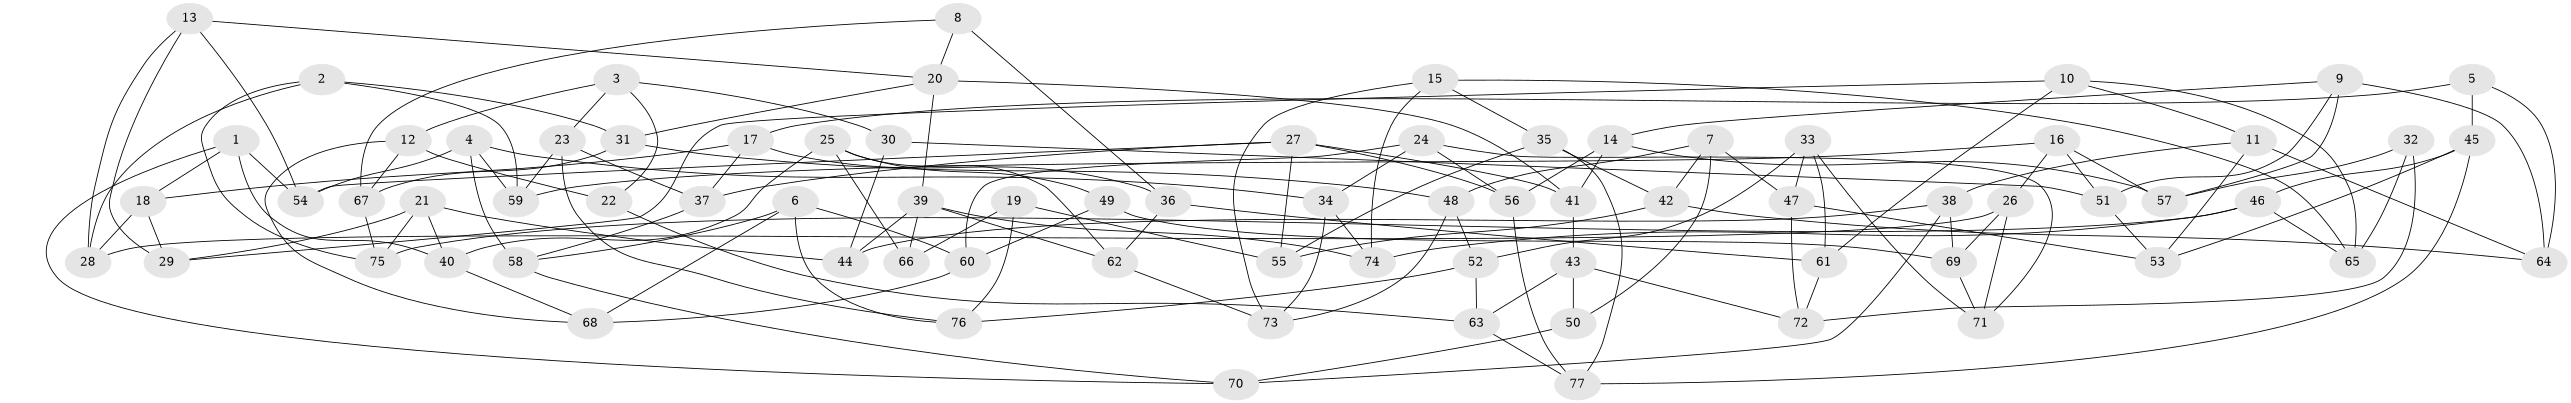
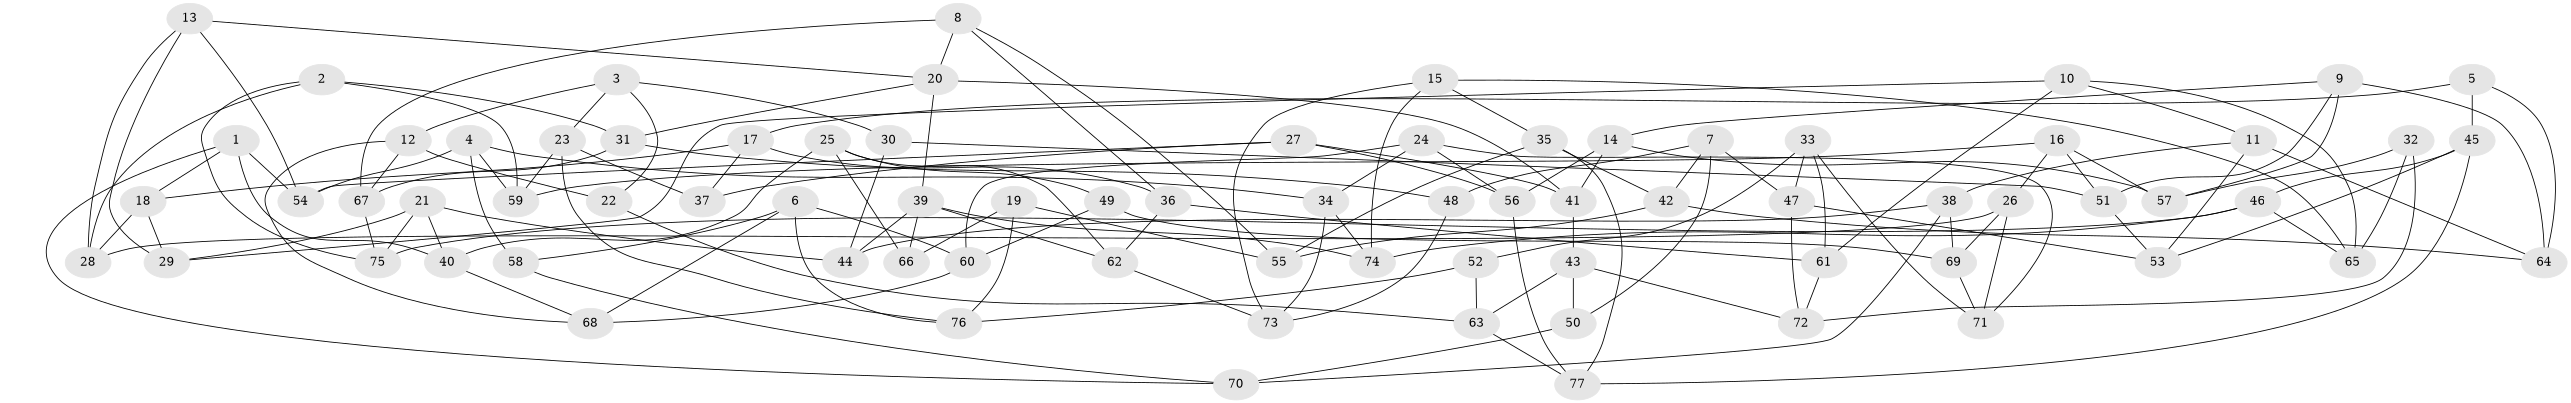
(1286, 202) -> (1130, 128)
(626, 231) -> none
(1464, 232) -> none
